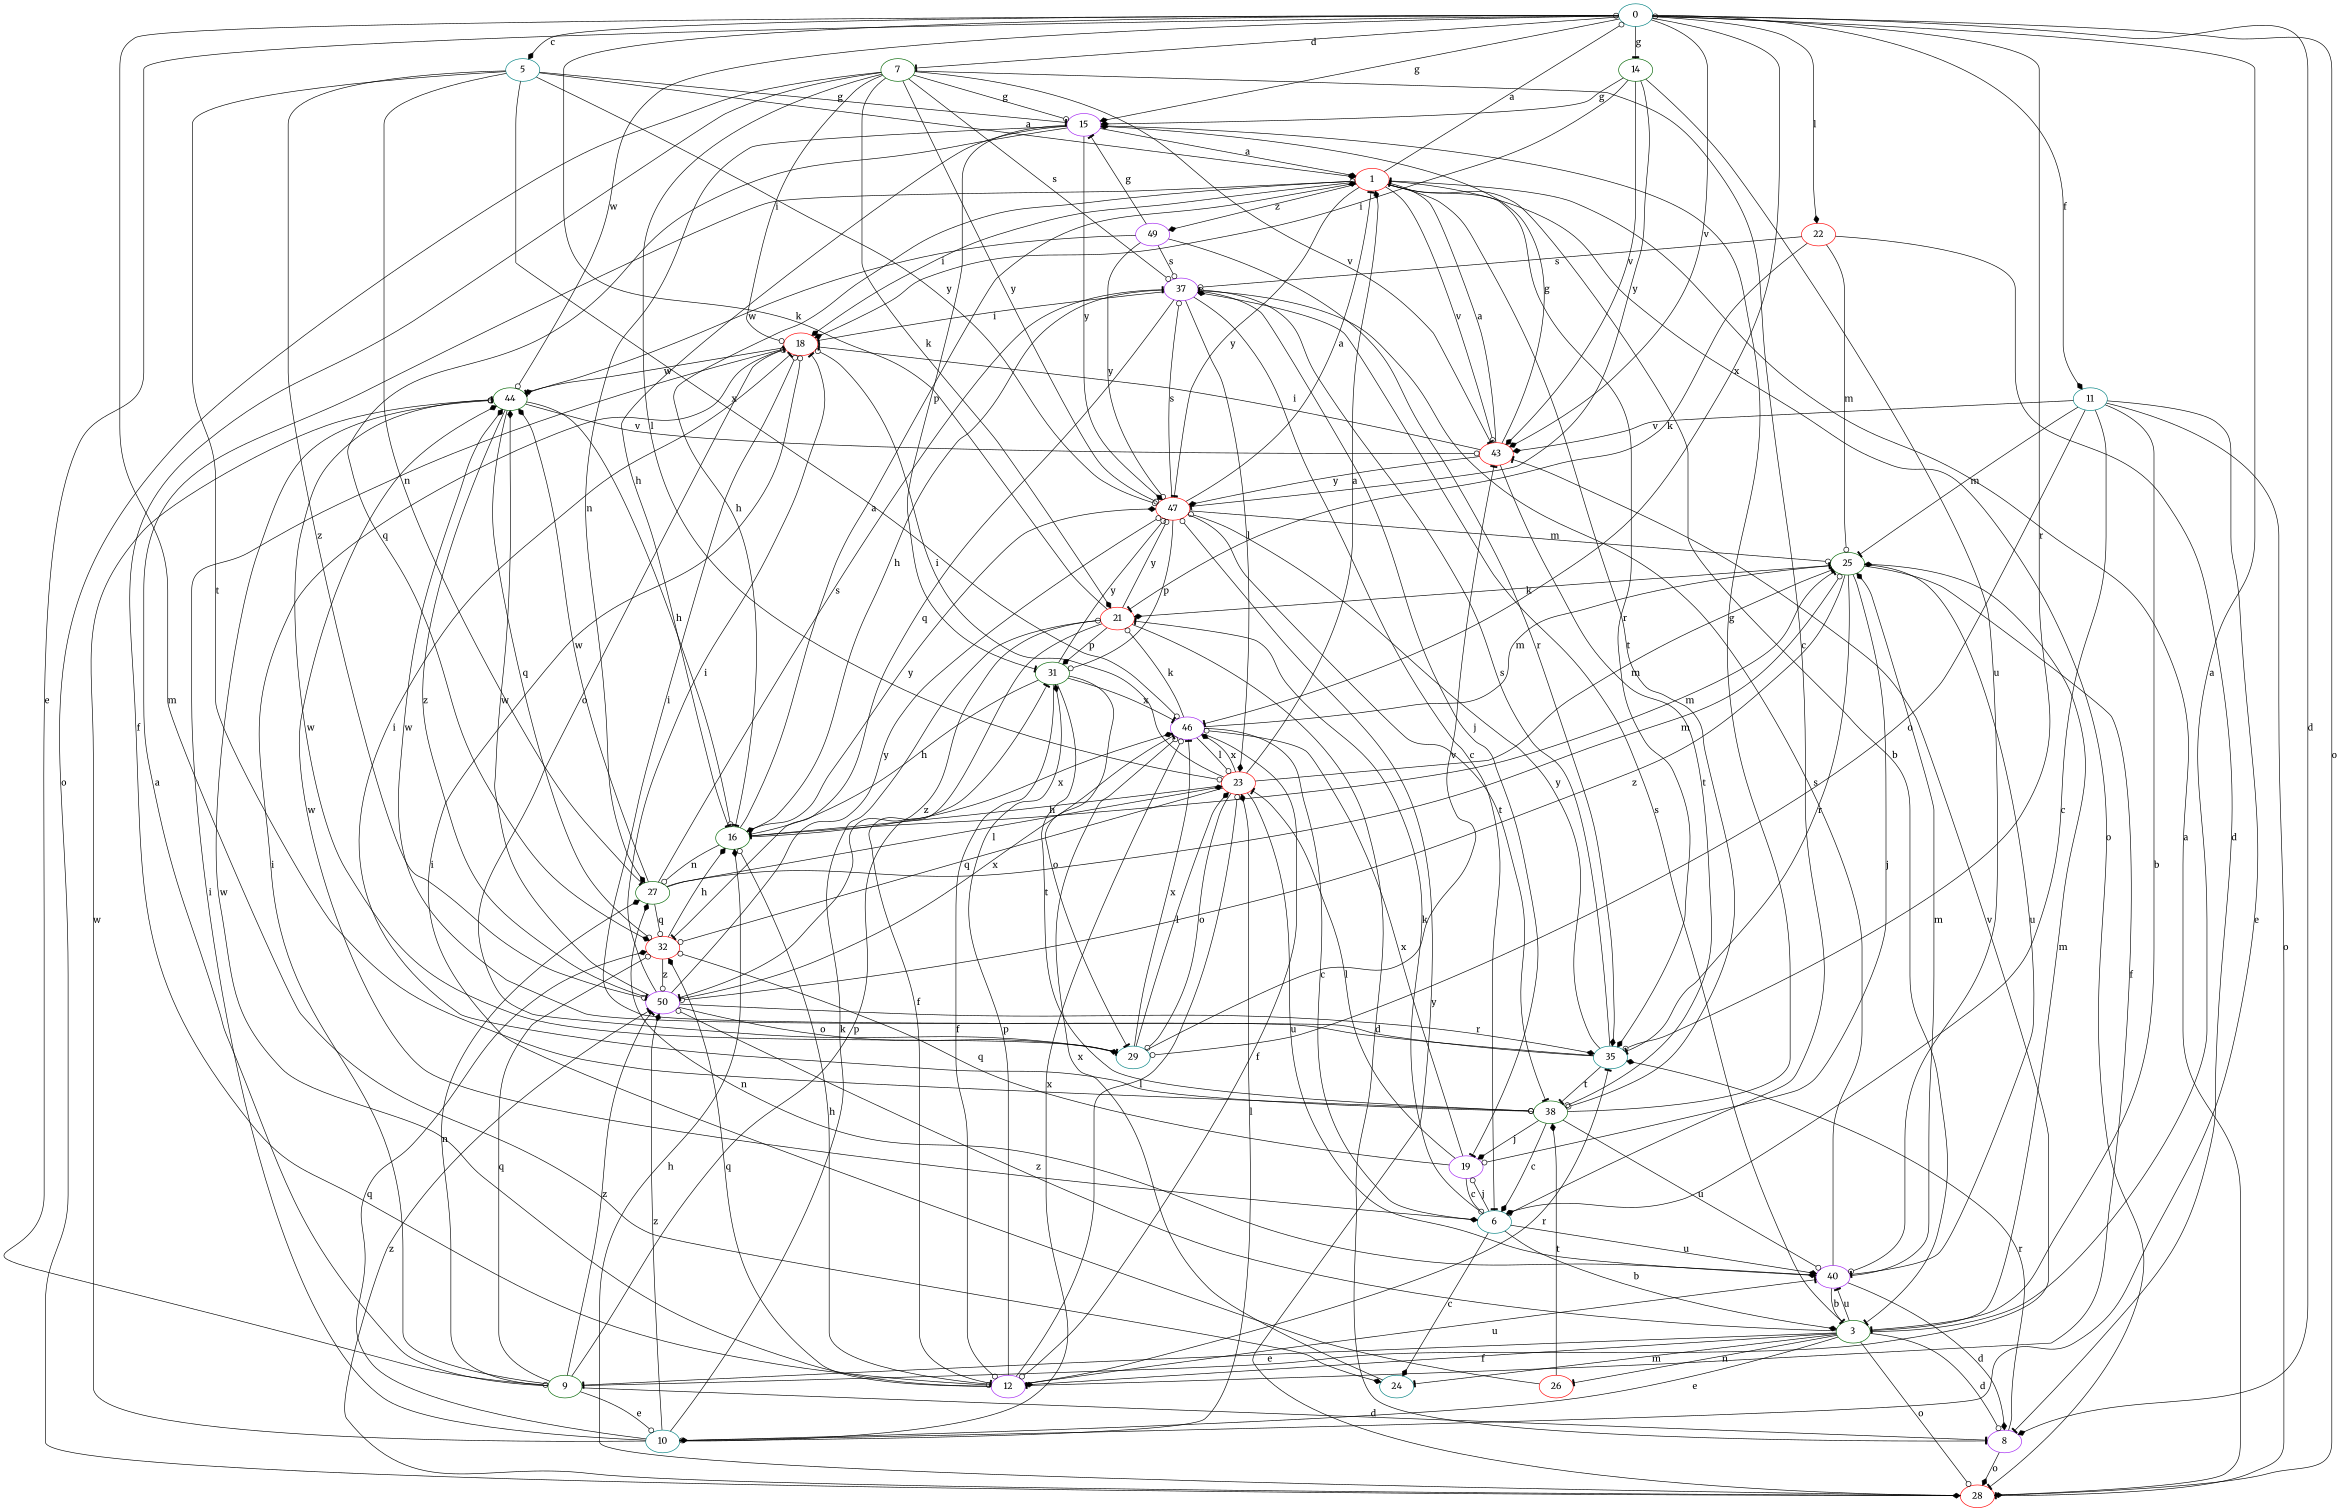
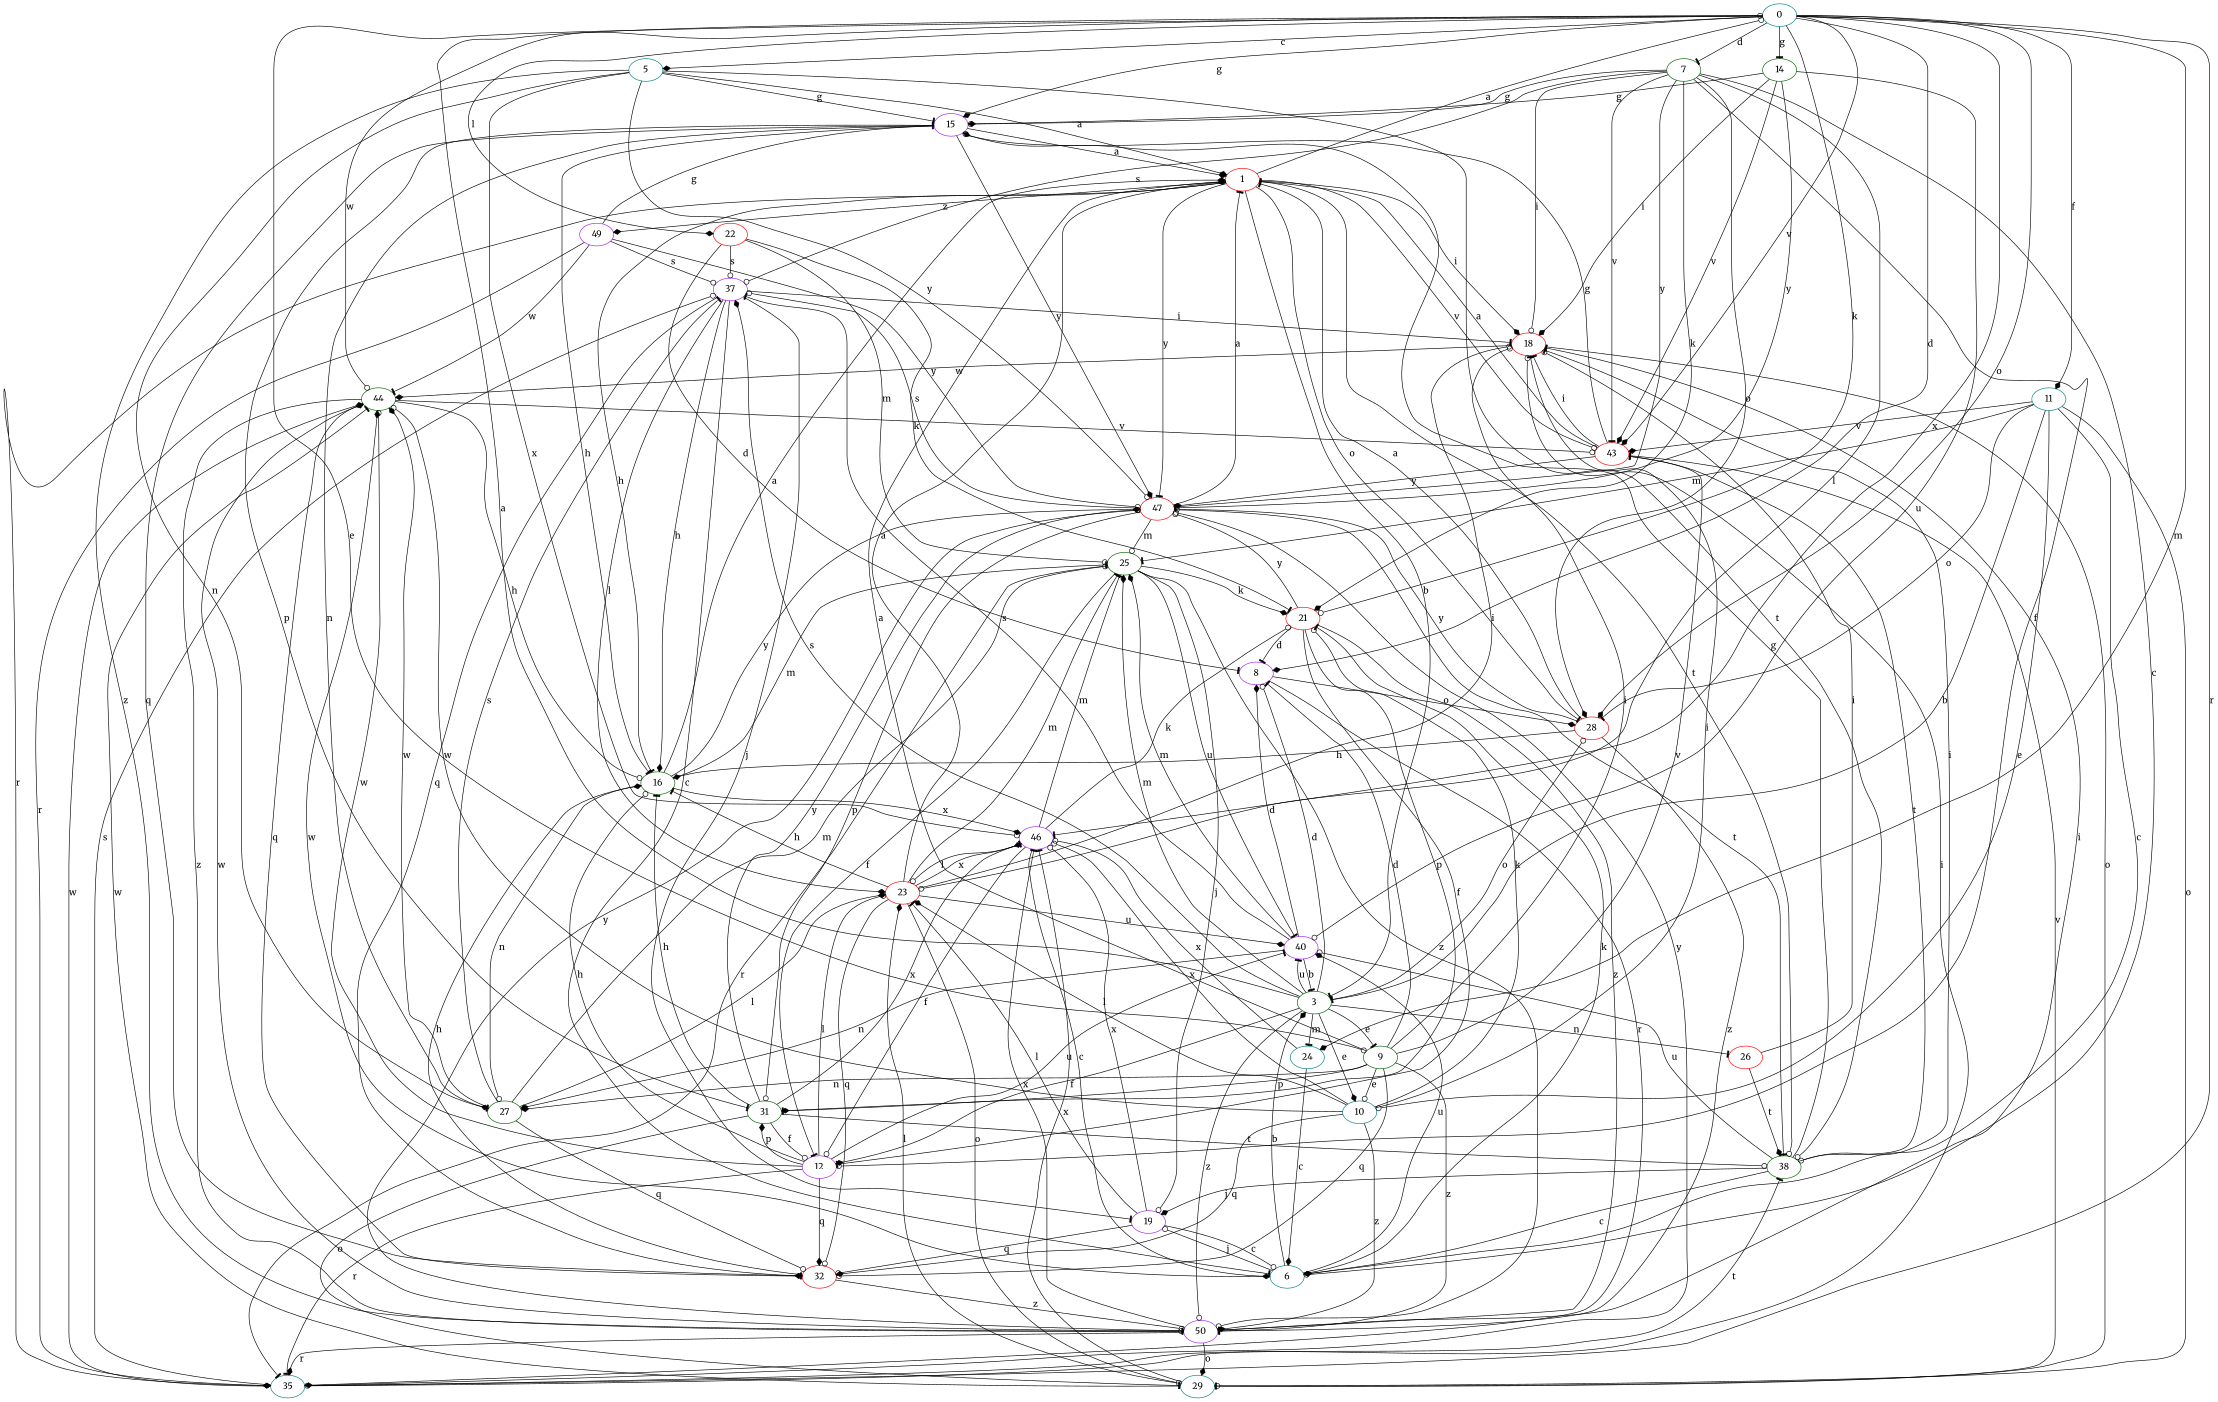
(657, 44) -> (1781, 467)
(1445, 1305) -> (1298, 1163)
